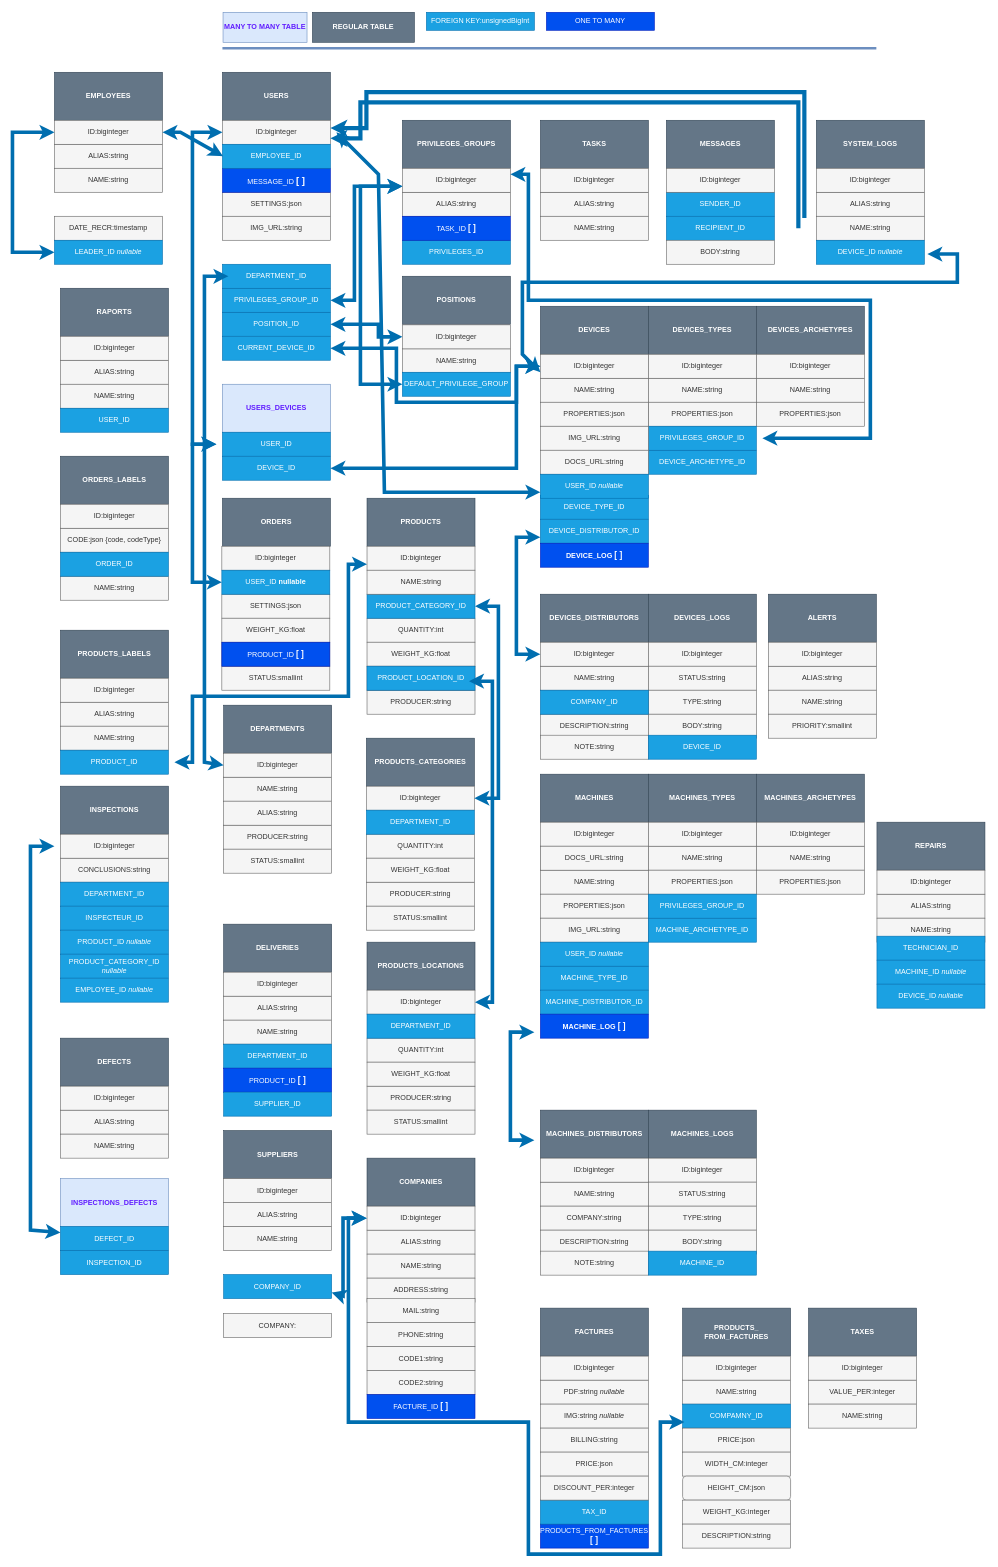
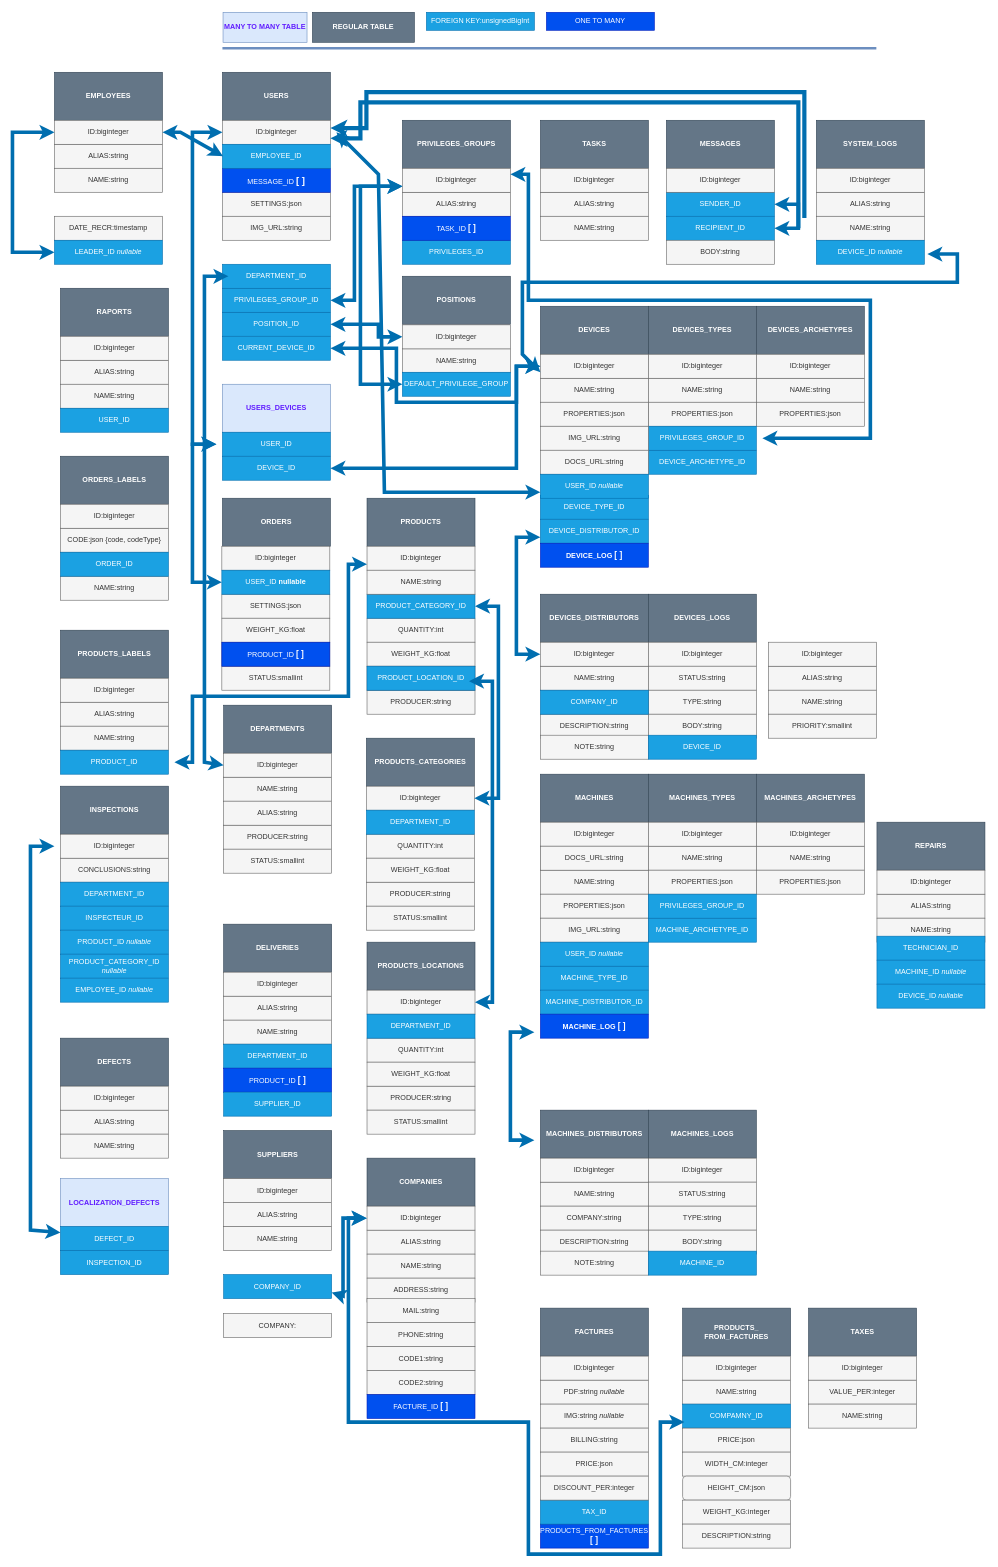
none -> (790, 228)
(822, 618) -> none
(114, 1203) -> (114, 1203)
